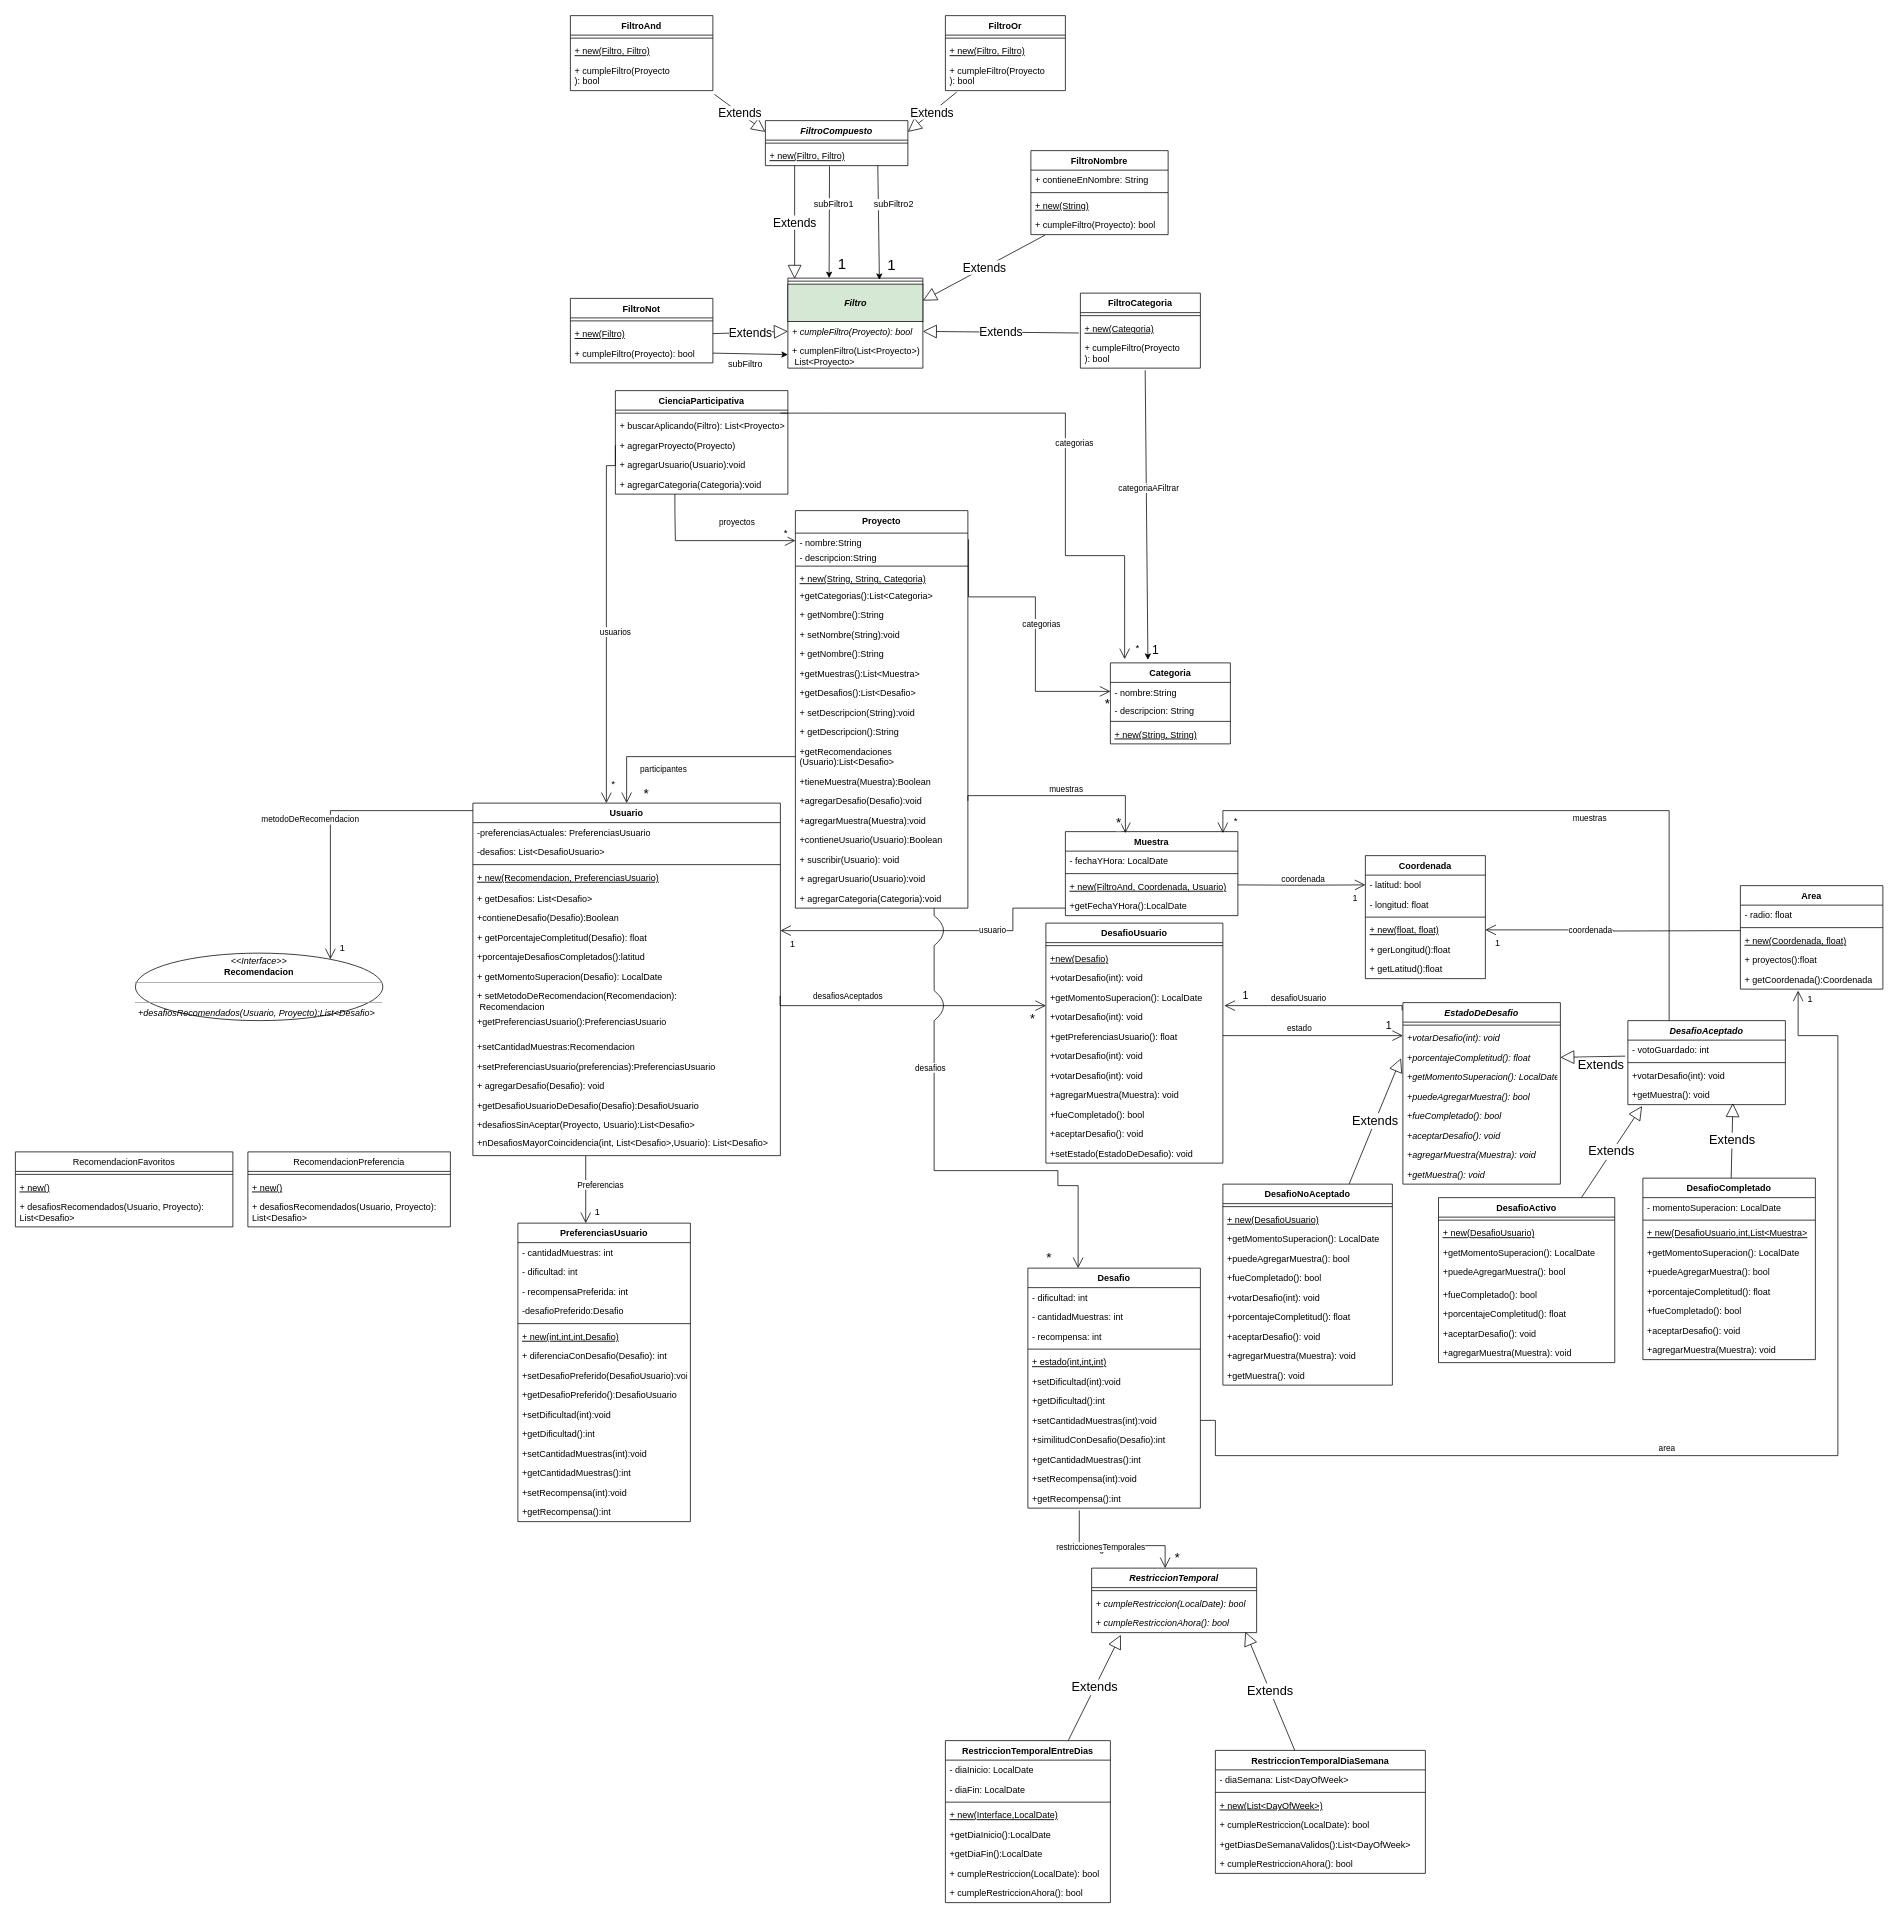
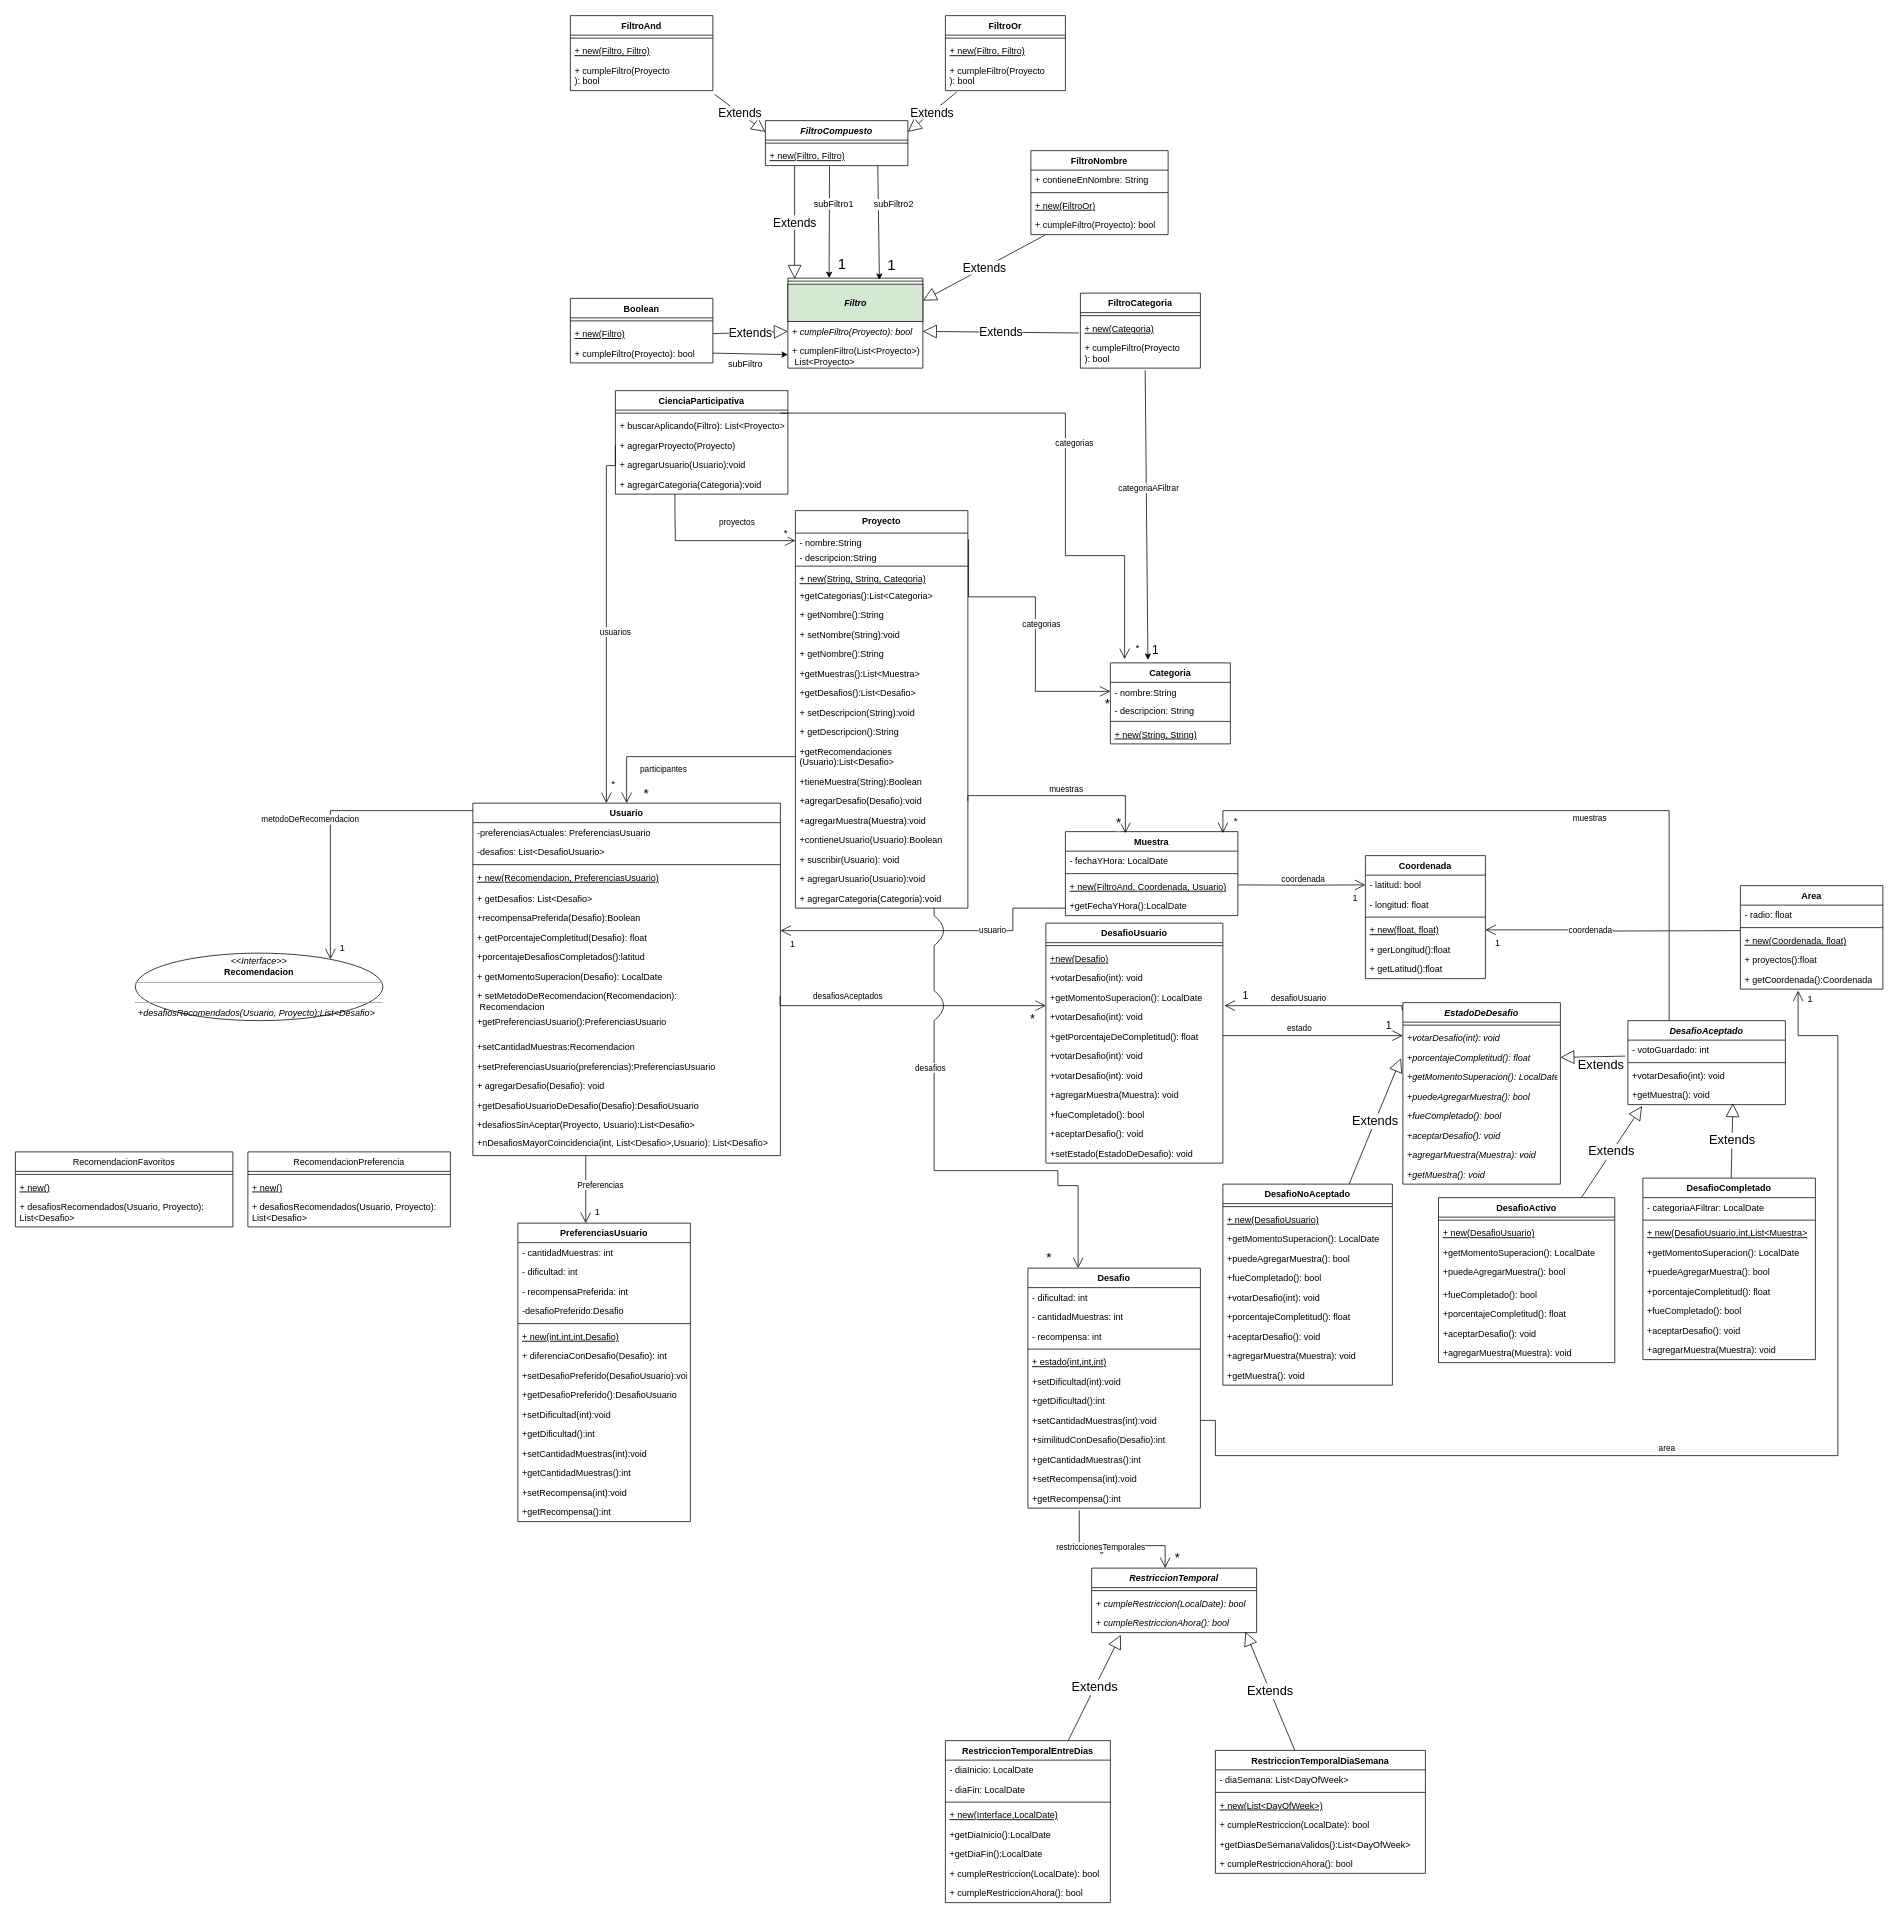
(1065, 206) -> (1069, 206)
(641, 308) -> (641, 308)
(872, 782) -> (868, 782)
(554, 918) -> (566, 918)
(1125, 1037) -> (1135, 1037)
(1717, 1208) -> (1714, 1208)
